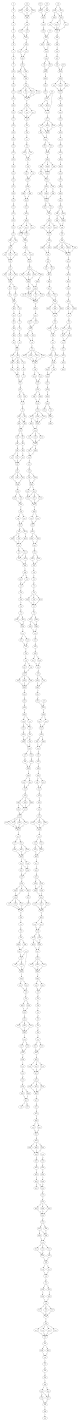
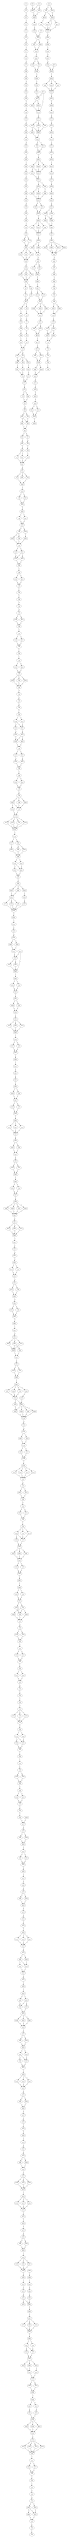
none -> (16, 1114)
